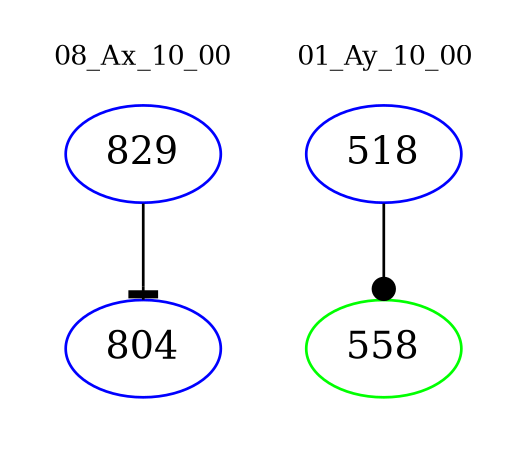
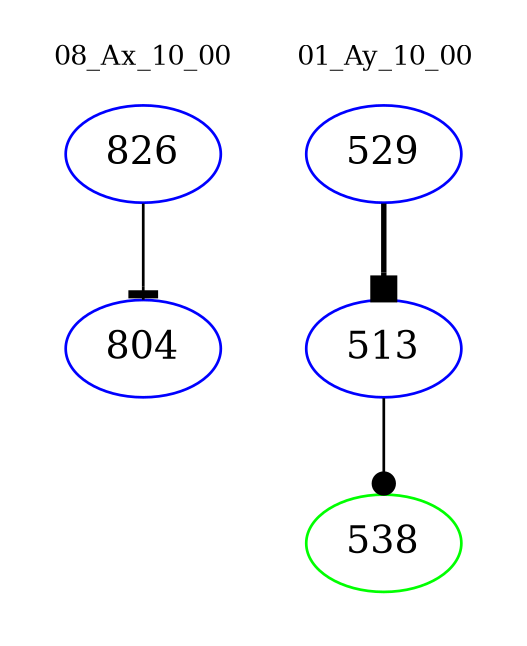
(143, 154) -> (143, 154)
(384, 154) -> (384, 349)
none -> (384, 154)
(384, 349) -> (384, 543)
